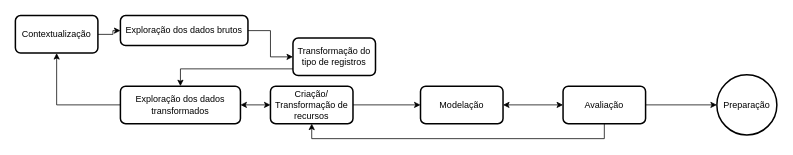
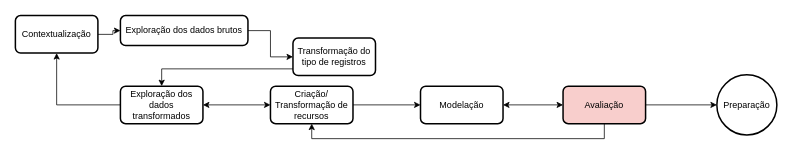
(180, 105) -> (162, 105)
(604, 105) -> (604, 105)
